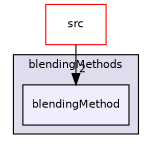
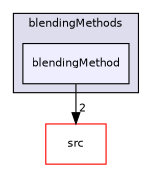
(76, 61) -> (76, 100)
